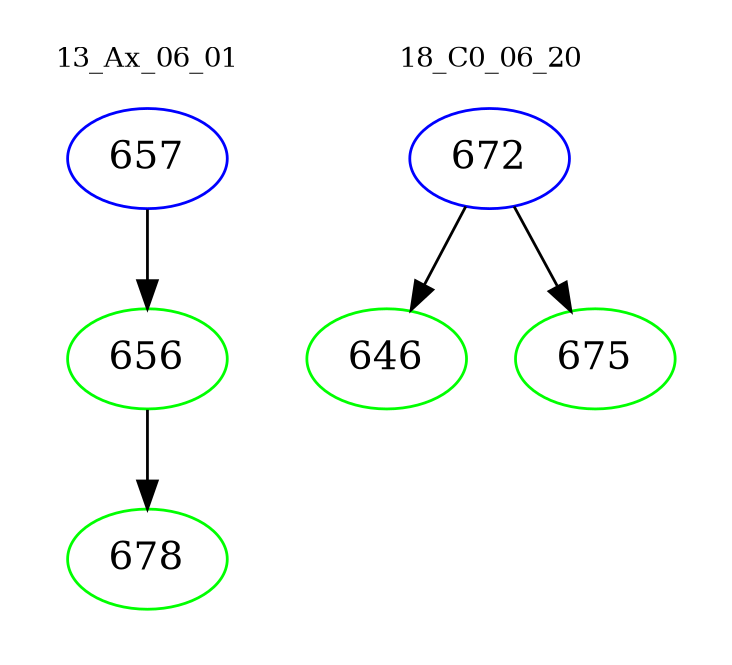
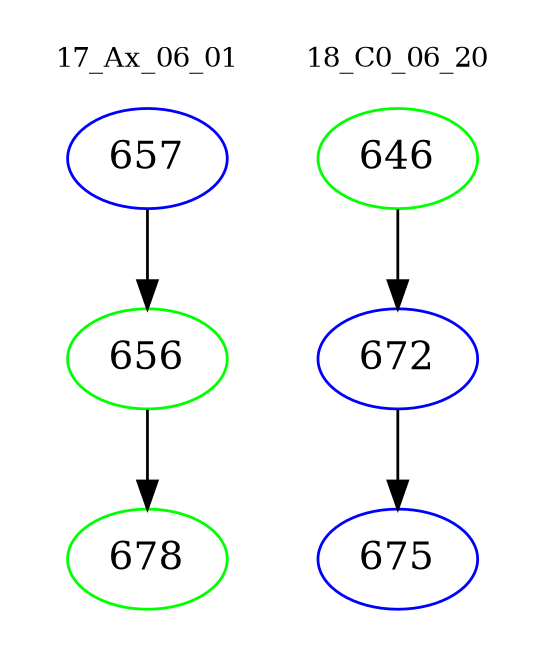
(147, 60) -> (147, 60)
(445, 246) -> (398, 245)
(595, 359) -> (398, 559)
